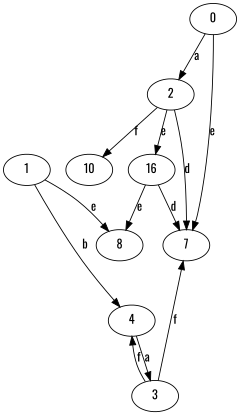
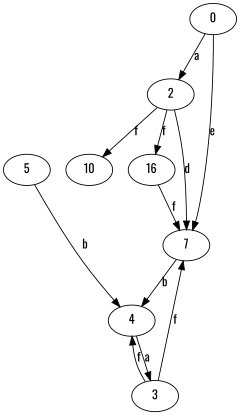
(164, 132) -> (164, 132)
(27, 170) -> (27, 170)
(174, 208) -> (174, 208)
(120, 245) -> none
none -> (162, 279)
